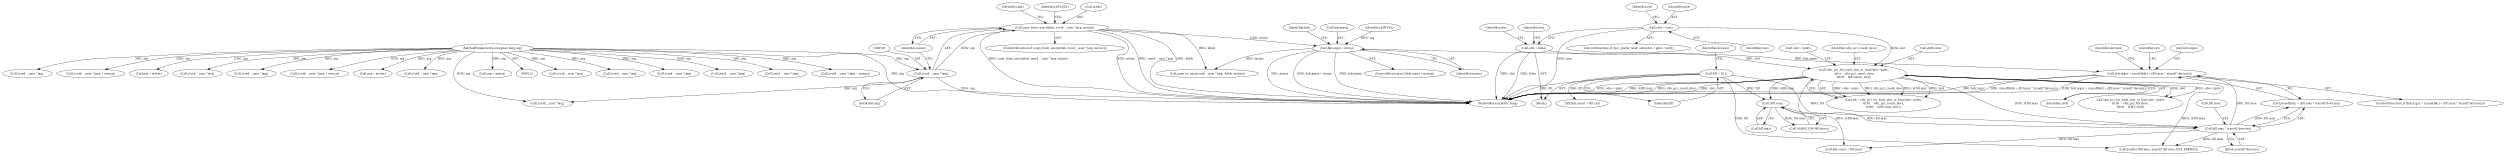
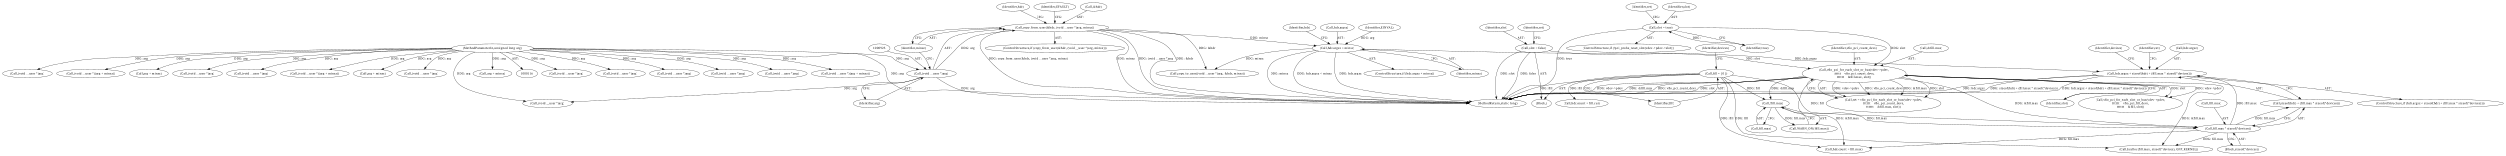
(1590, 30) -> (1708, 37)
(1697, 38) -> (1697, 38)
(1798, 48) -> none
none -> (1744, 136)
